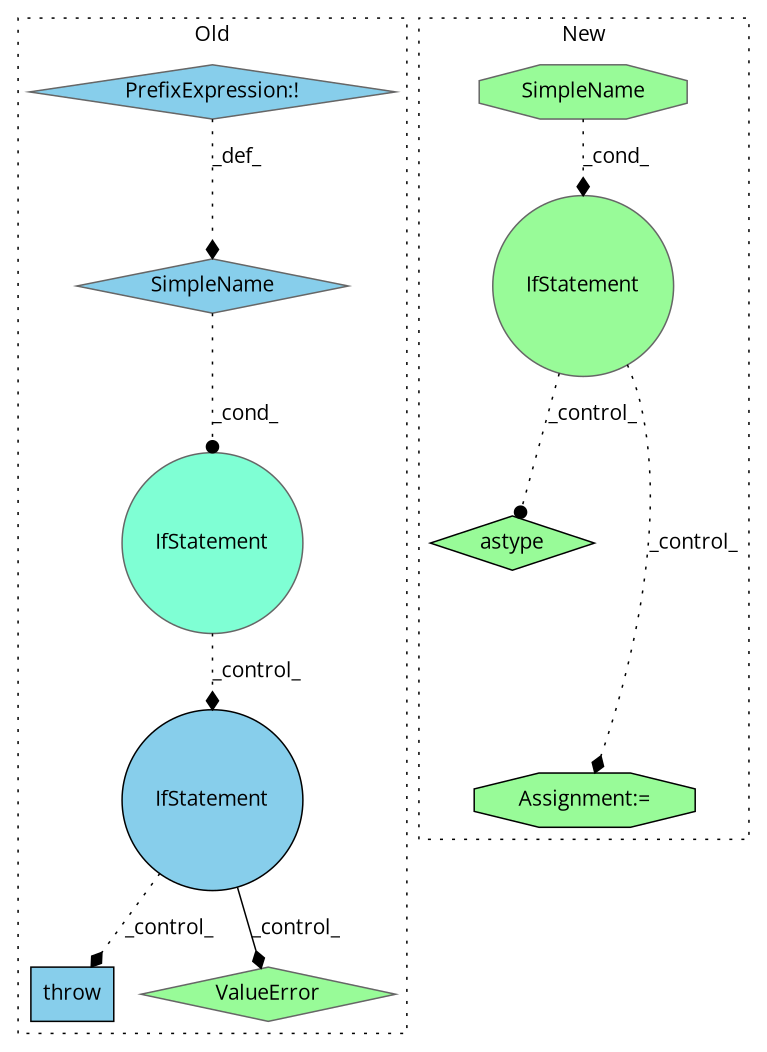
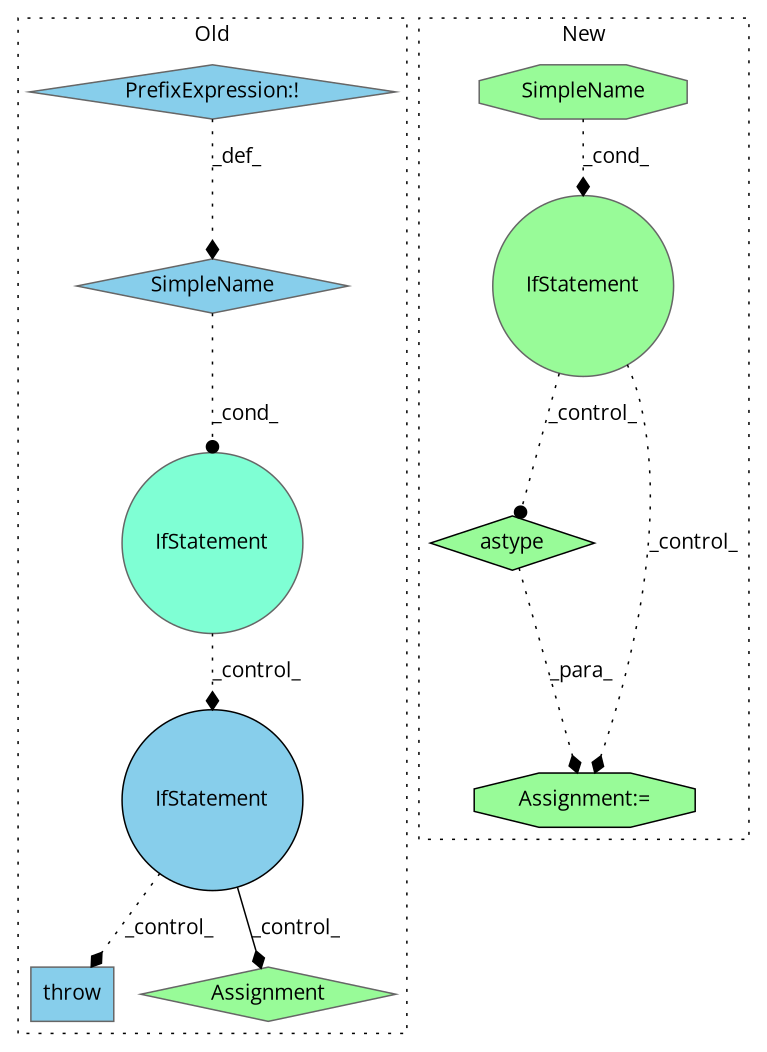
none -> (546, 662)
(72, 994) -> (72, 994)
(268, 994) -> (268, 994)
